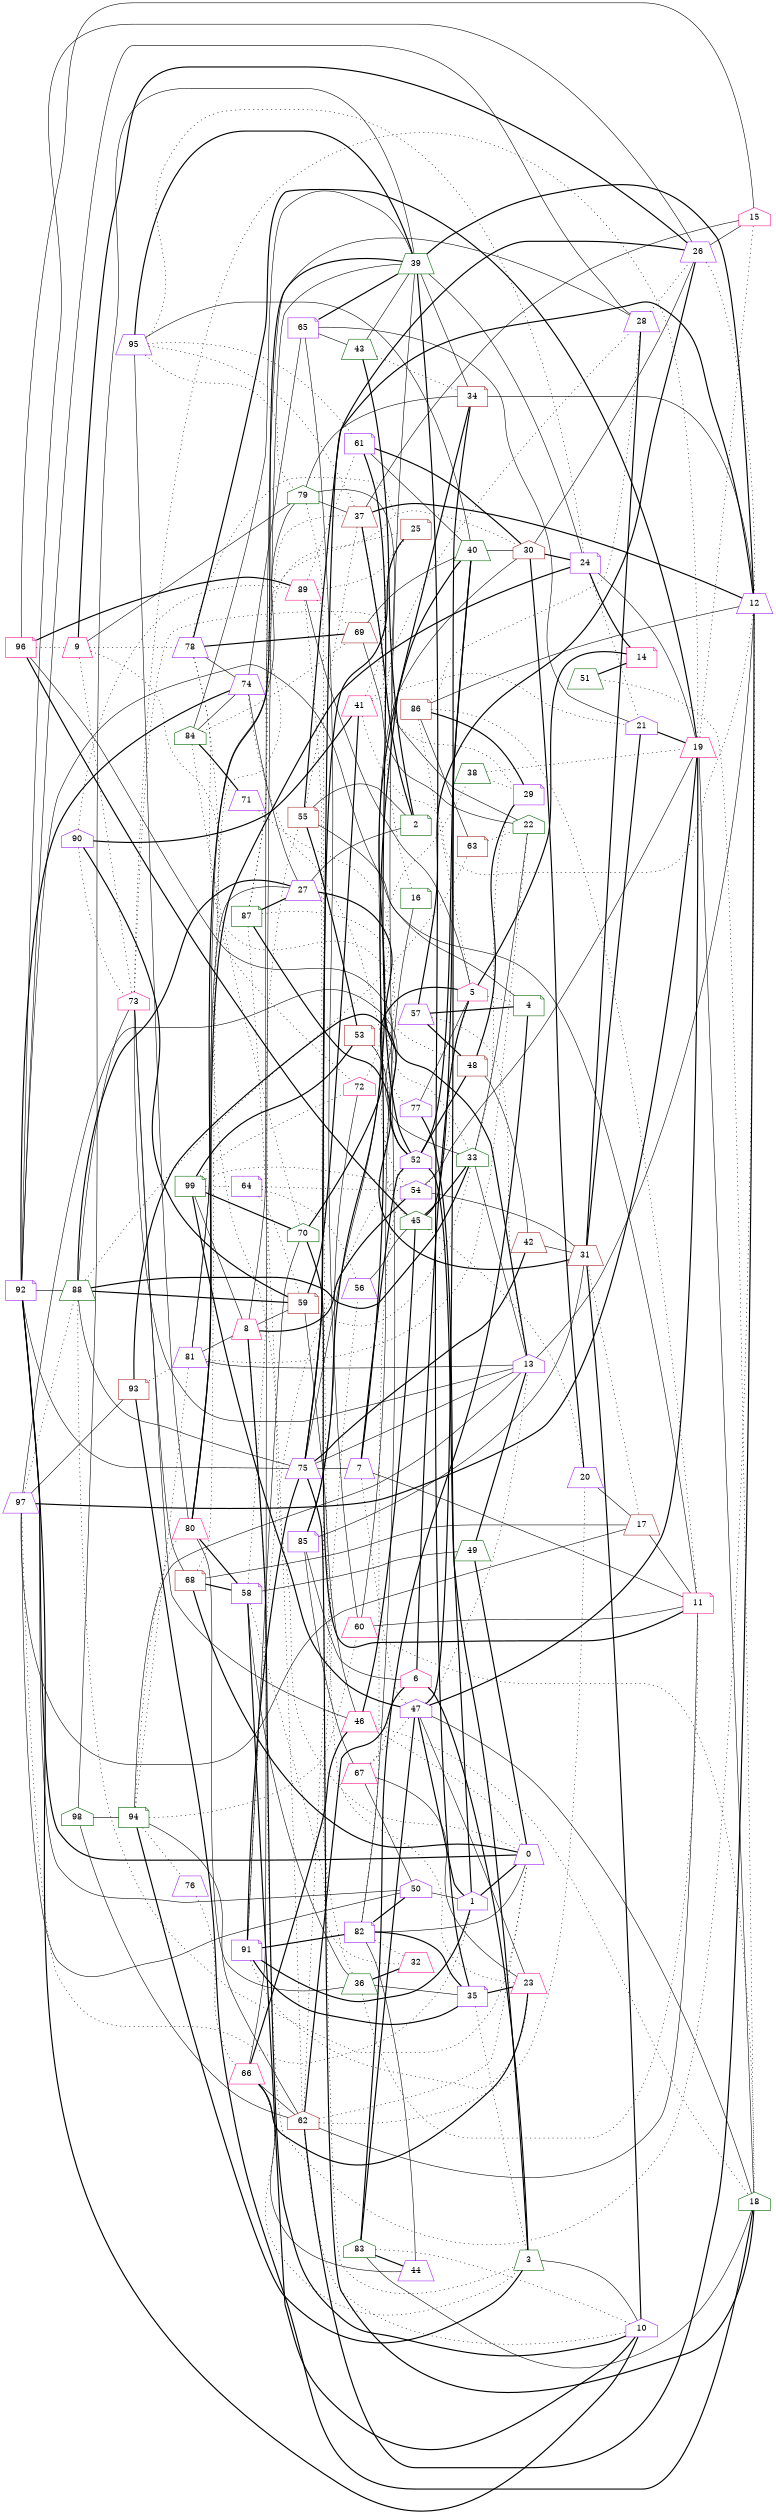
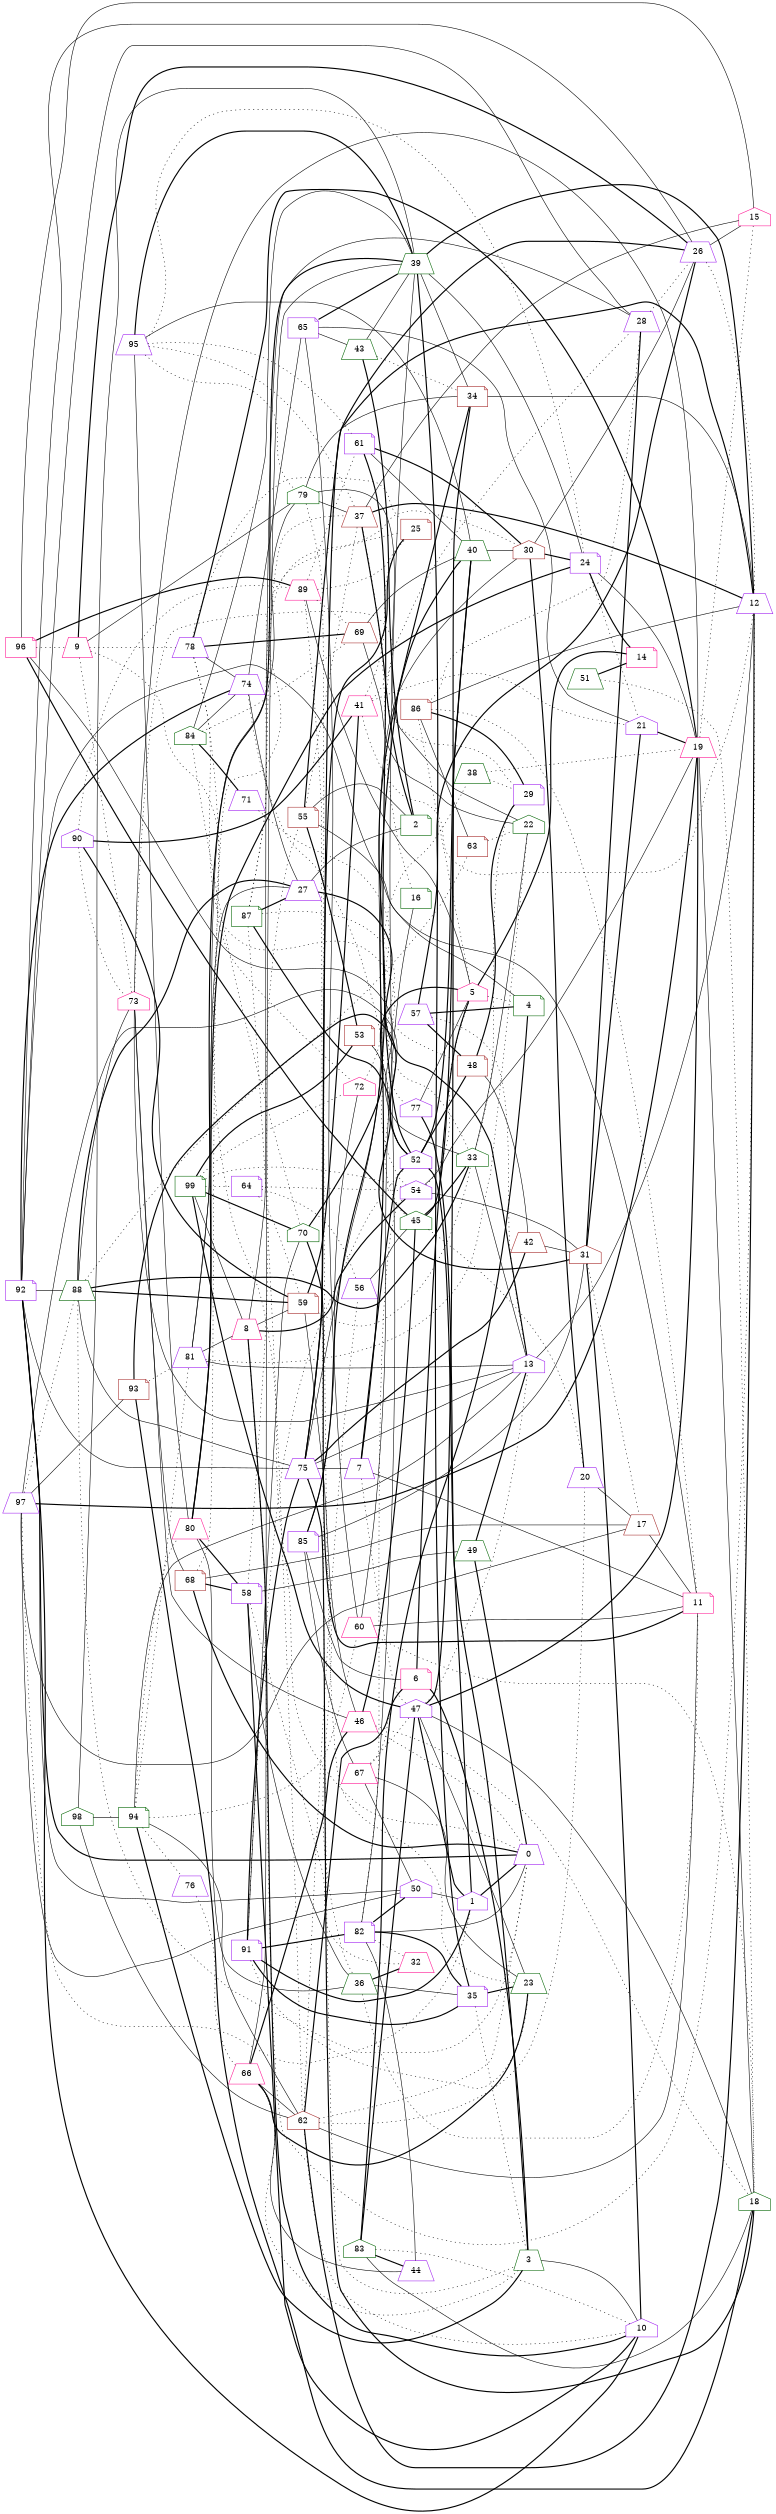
(310, 168) -> (310, 168)
(585, 1256) -> (585, 1256)
(416, 1679) -> (416, 1679)
(529, 1983) -> (529, 1983)
